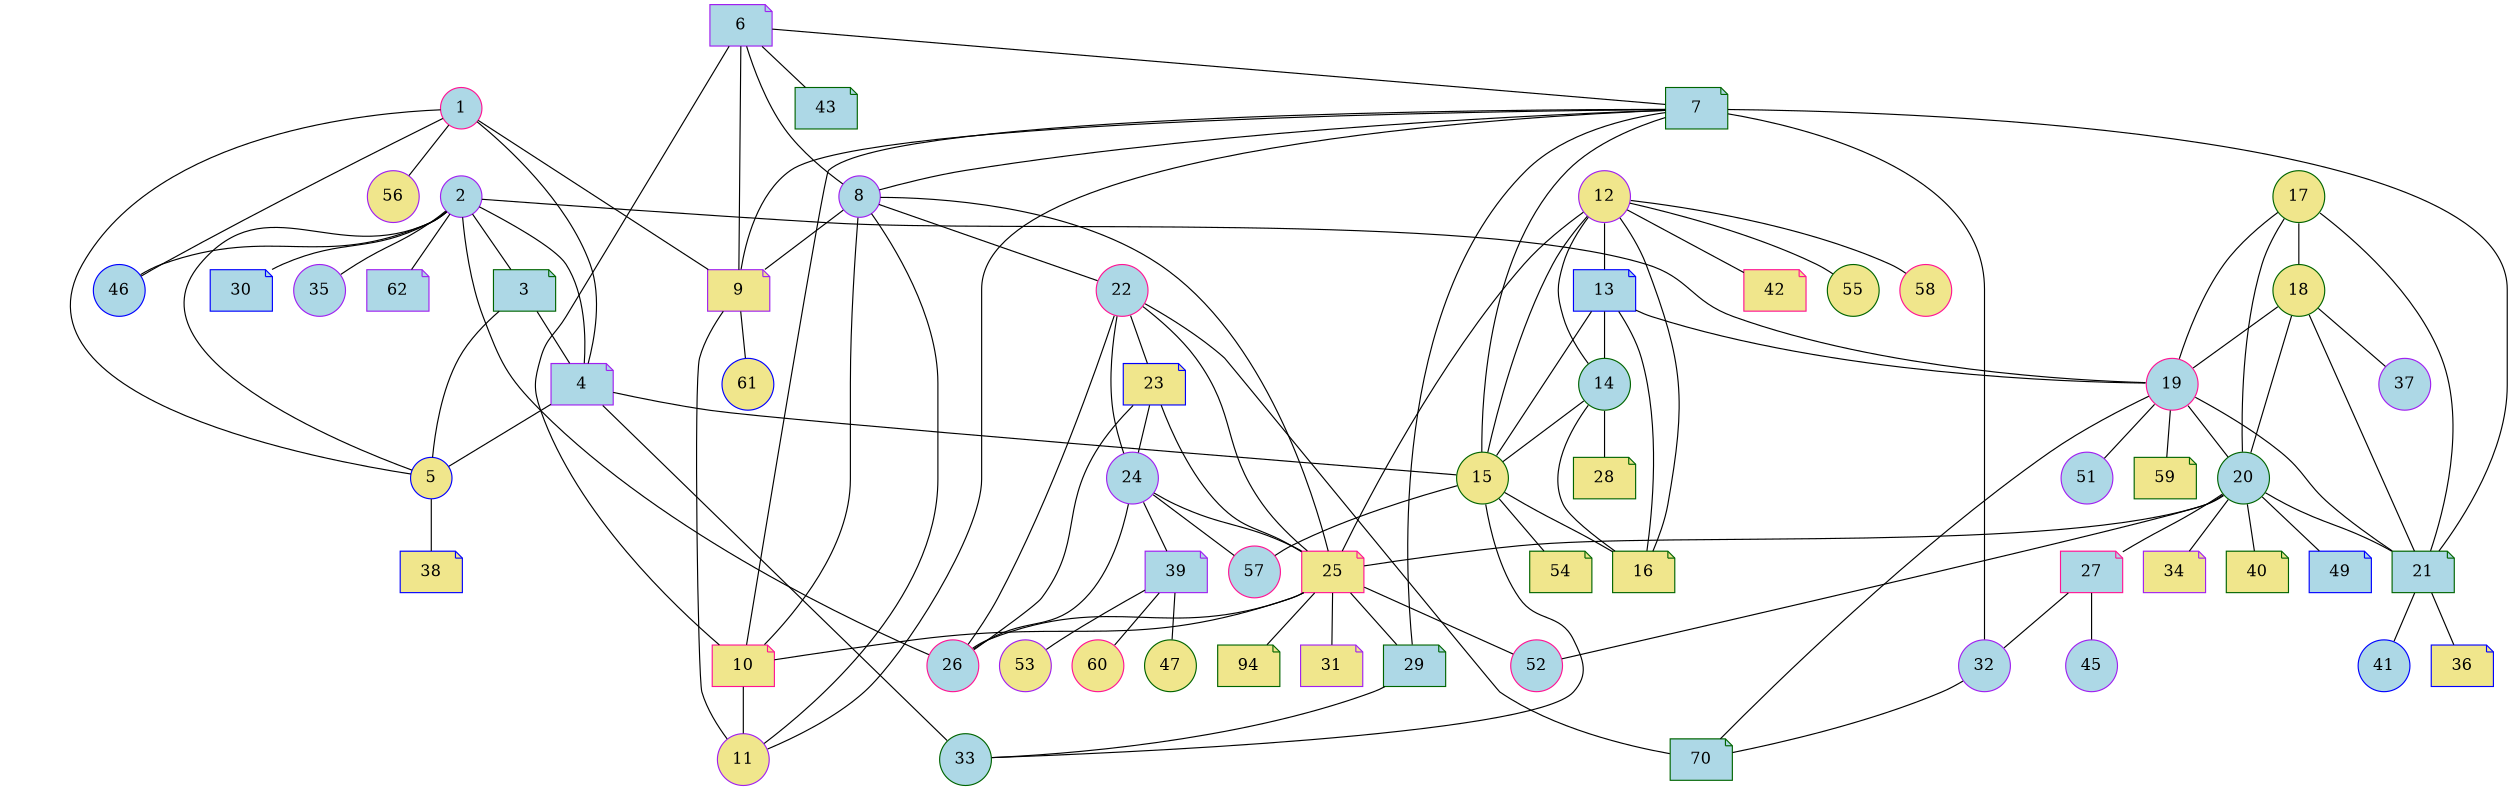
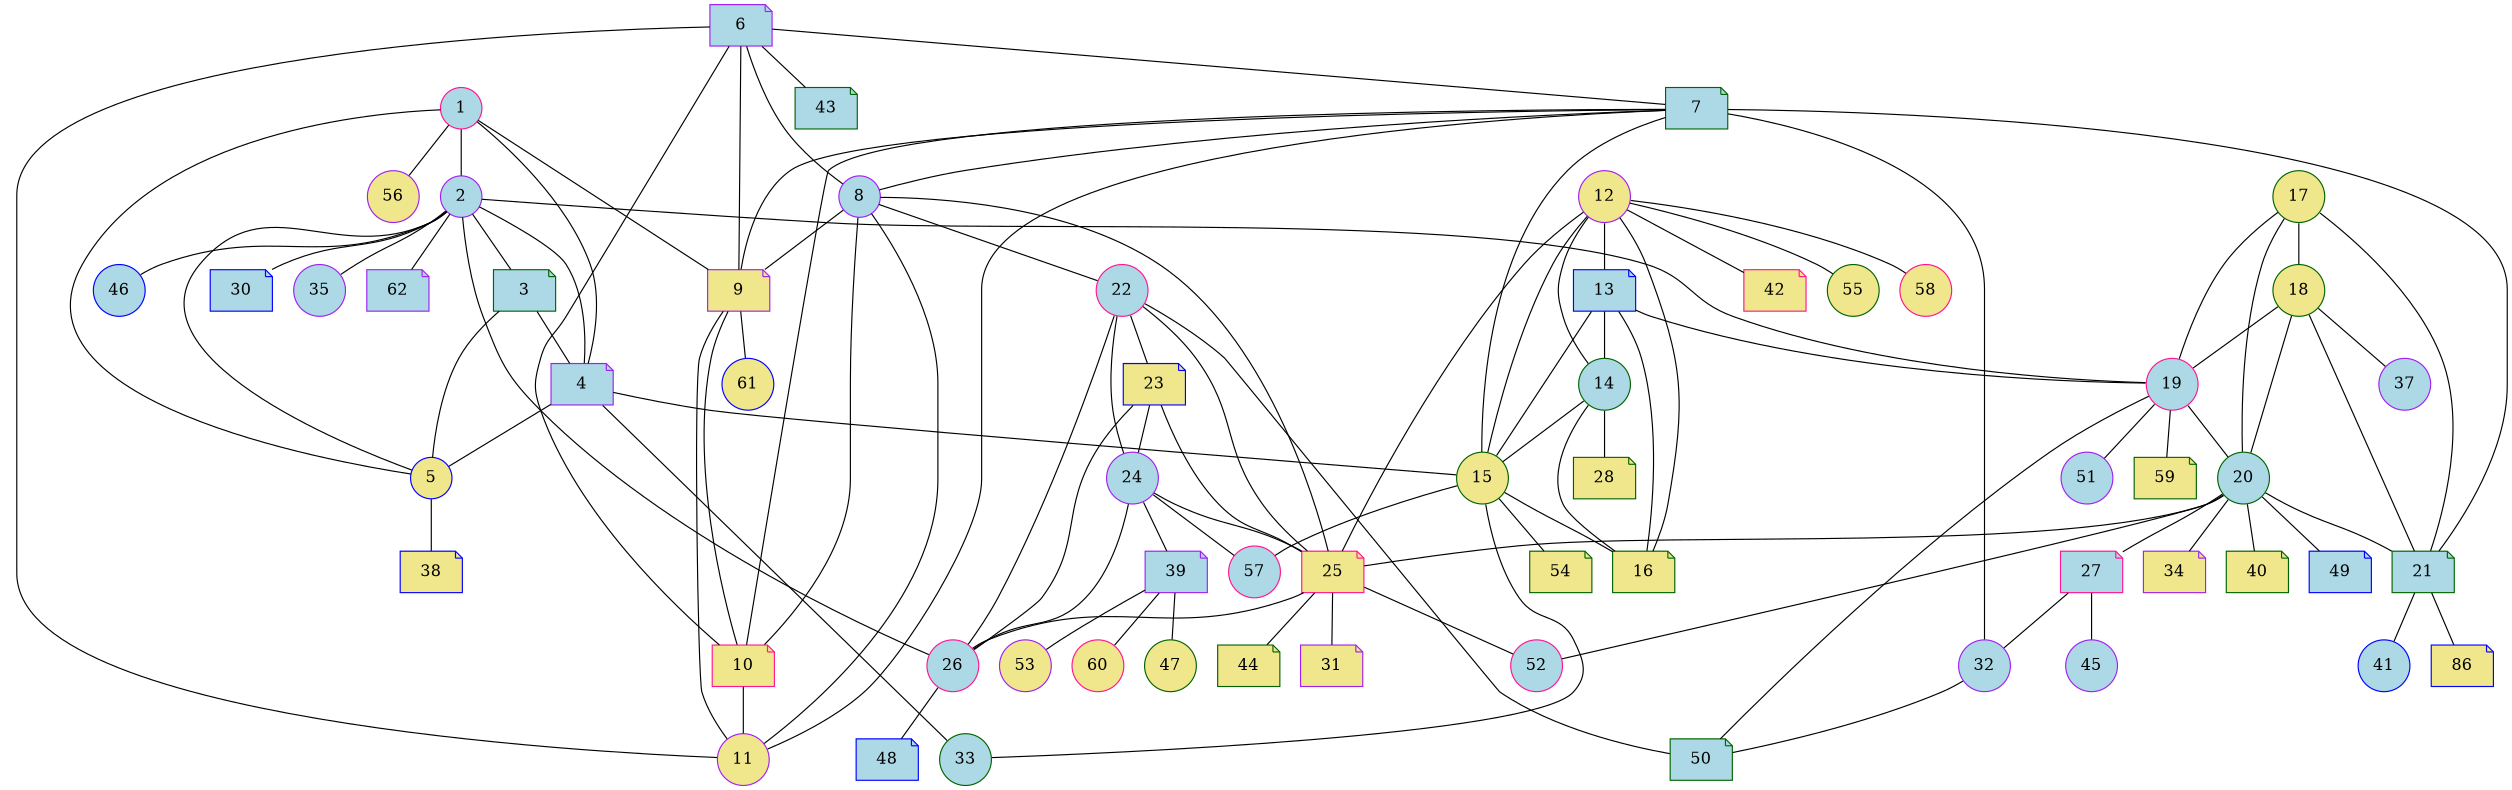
(291, 195) -> (461, 152)
none -> (17, 390)
(2298, 469) -> none
(1041, 632) -> (706, 478)
(1249, 666) -> (1249, 666)
(1415, 666) -> none
(2462, 666) -> (2462, 666)
none -> (887, 760)
(1701, 760) -> (1701, 760)
